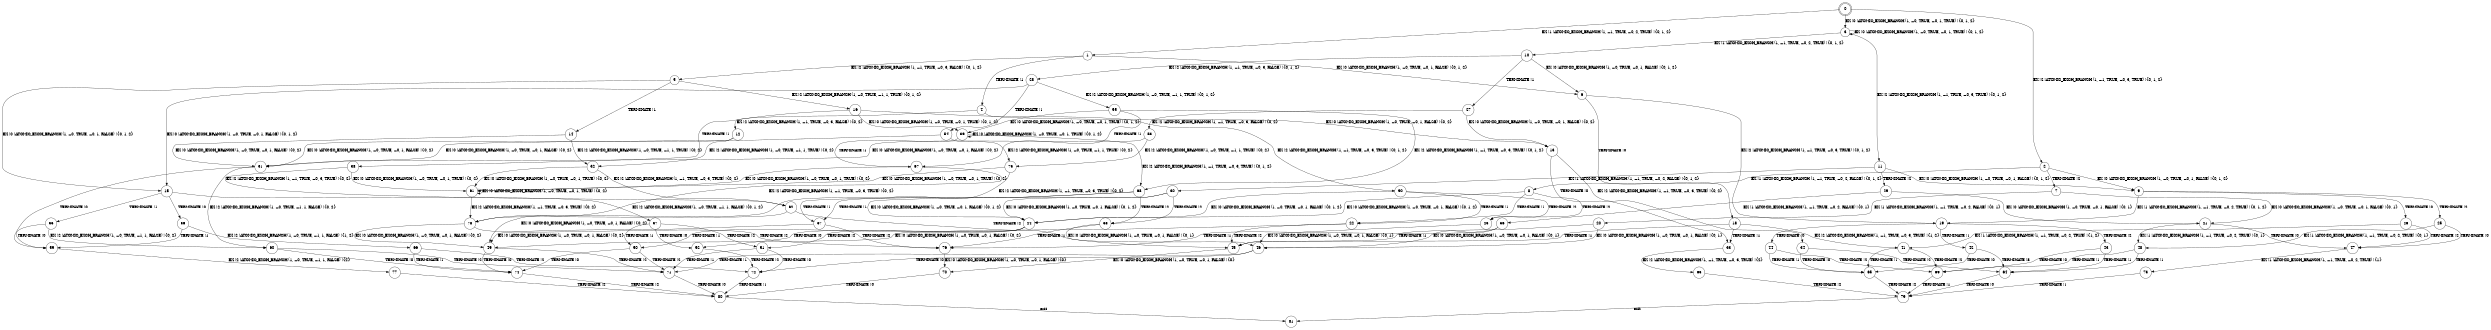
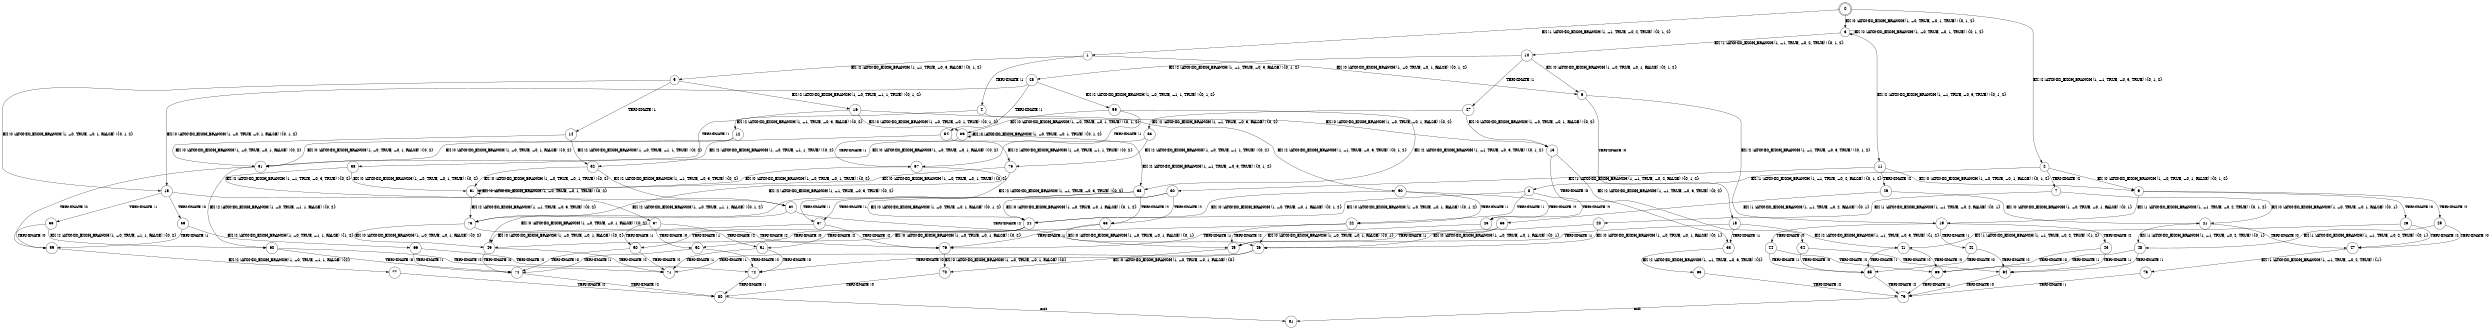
none -> (607, 255)
(2016, 260) -> (2016, 260)
(693, 284) -> none
